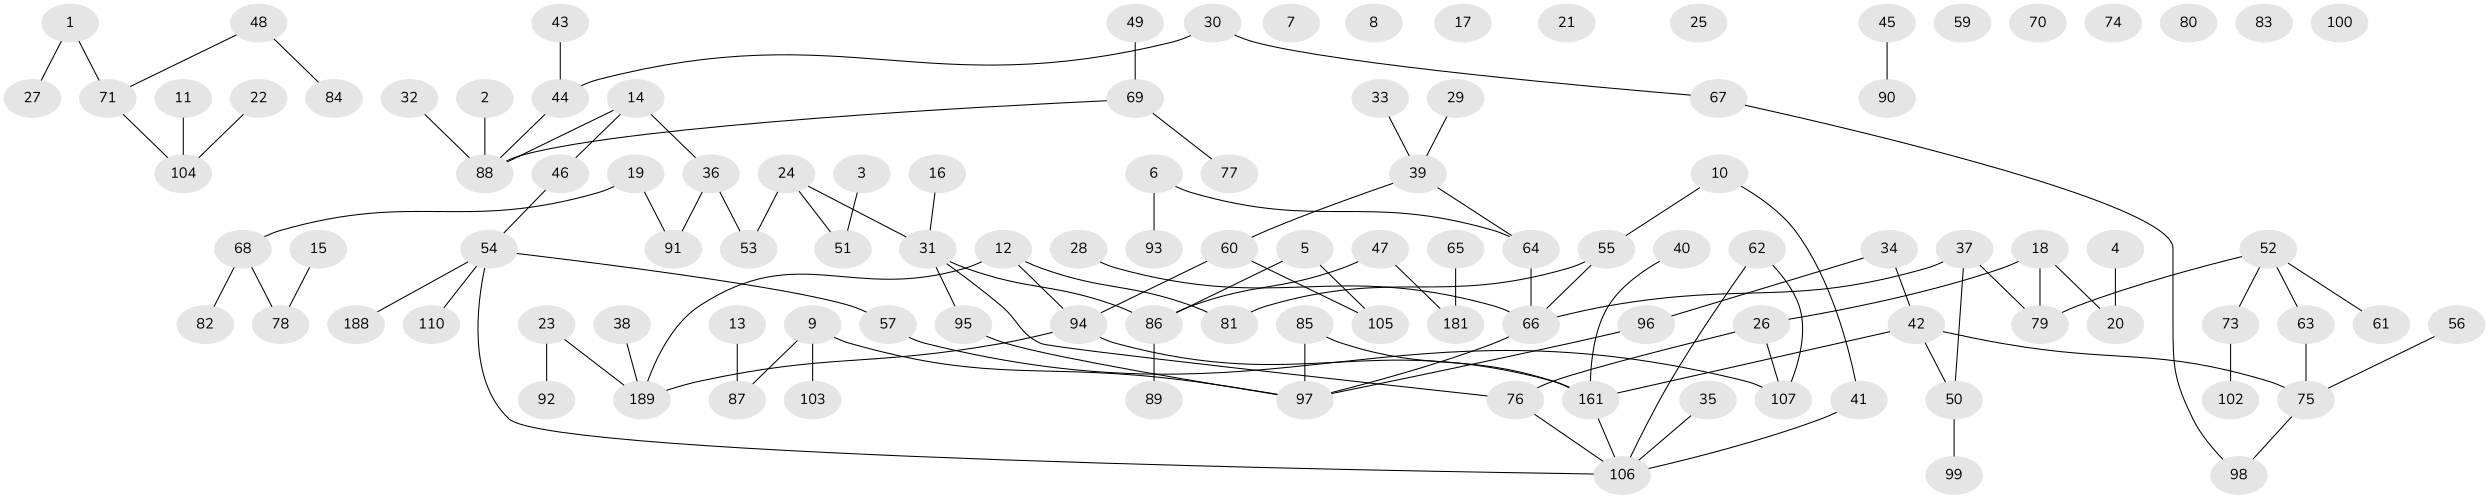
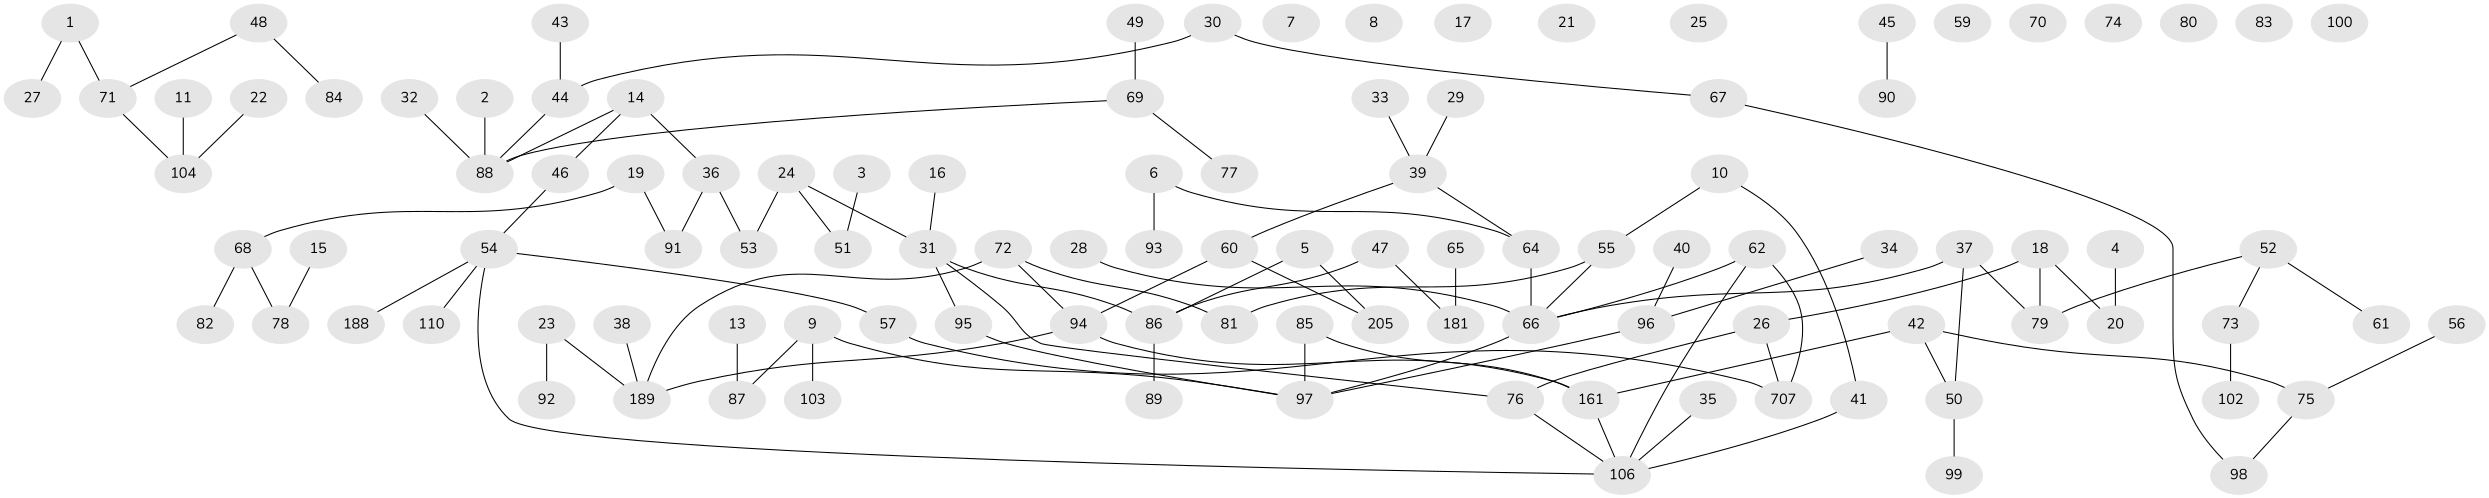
(1003, 249) -> (1003, 249)
(1903, 287) -> none
none -> (1647, 292)
(1604, 313) -> (1668, 279)
(1380, 325) -> (1380, 325)
(2306, 325) -> none
(1783, 400) -> (1783, 400)
